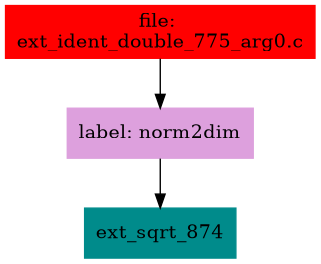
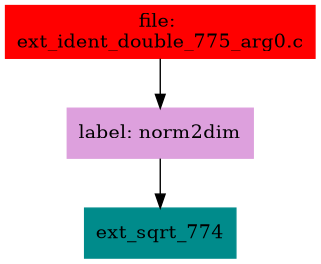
(160, 233) -> (160, 233)
